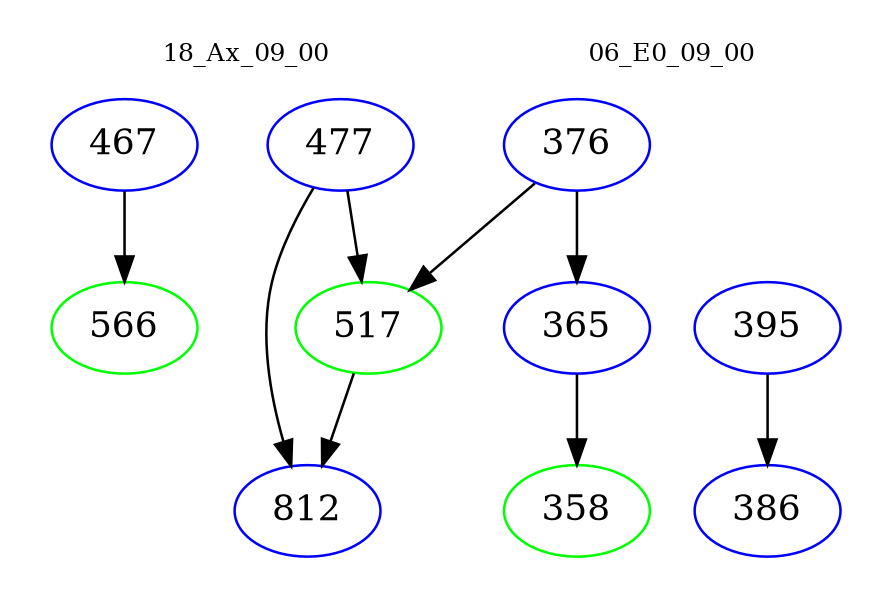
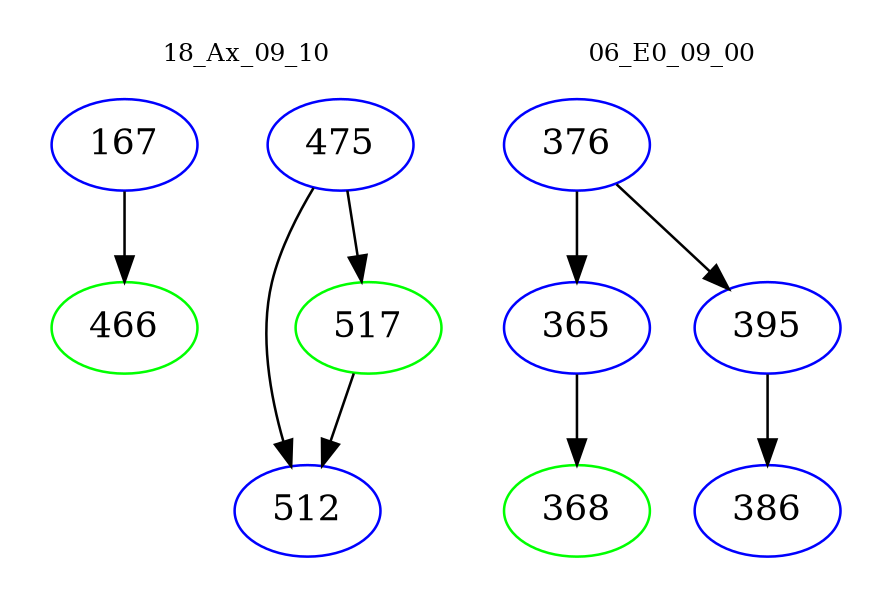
(247, 55) -> (247, 55)
(125, 145) -> (125, 145)
(341, 145) -> (341, 145)
(501, 213) -> (663, 228)
(125, 328) -> (125, 328)
(308, 511) -> (308, 511)
(577, 511) -> (577, 511)
